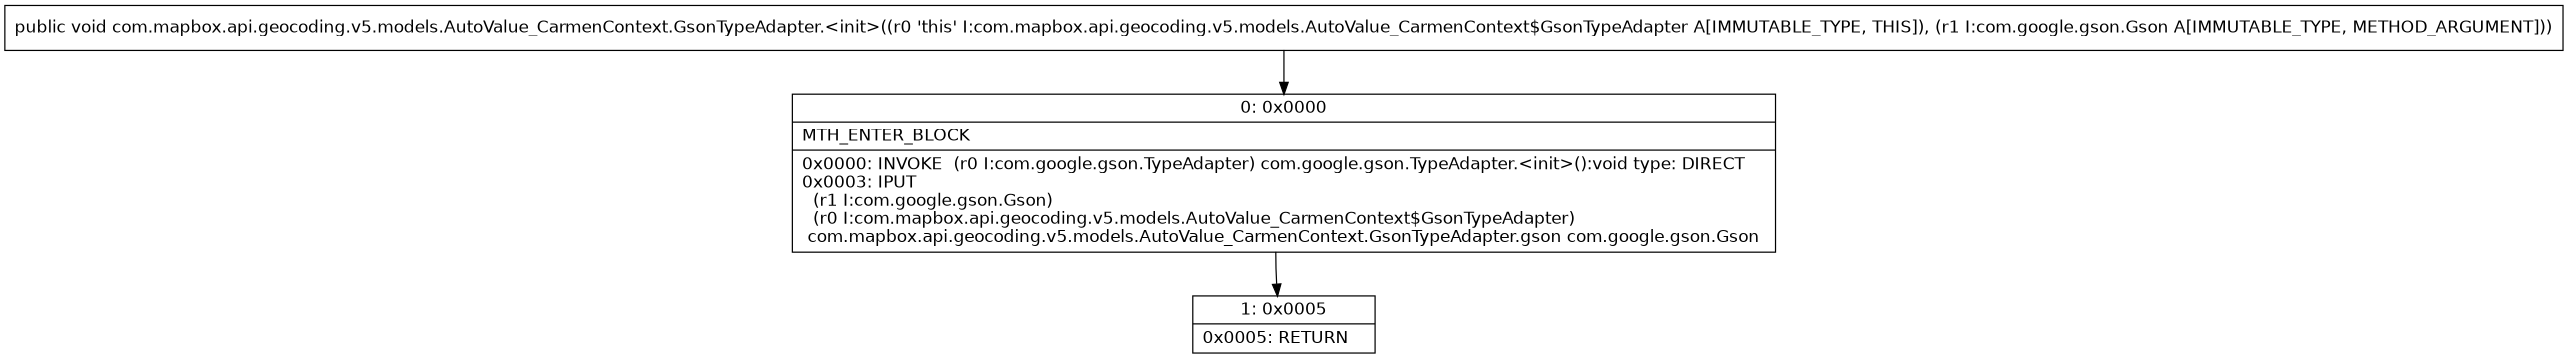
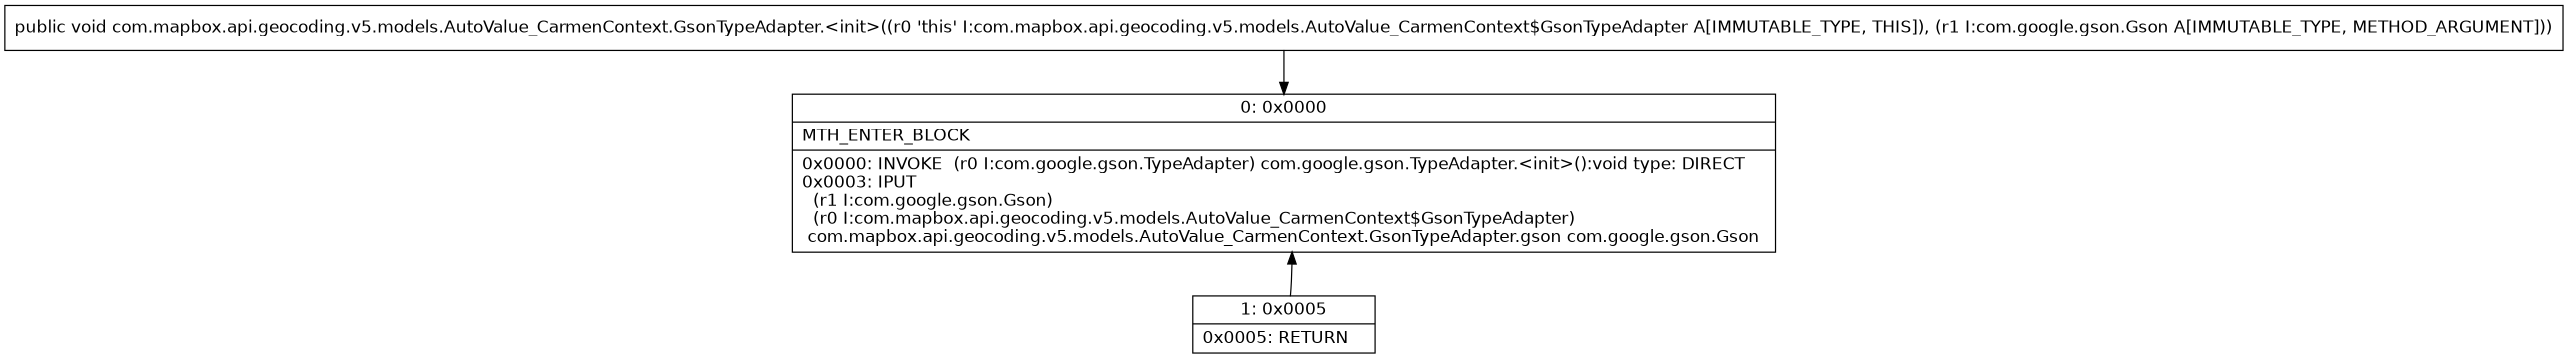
(1276, 268) -> (1291, 280)
